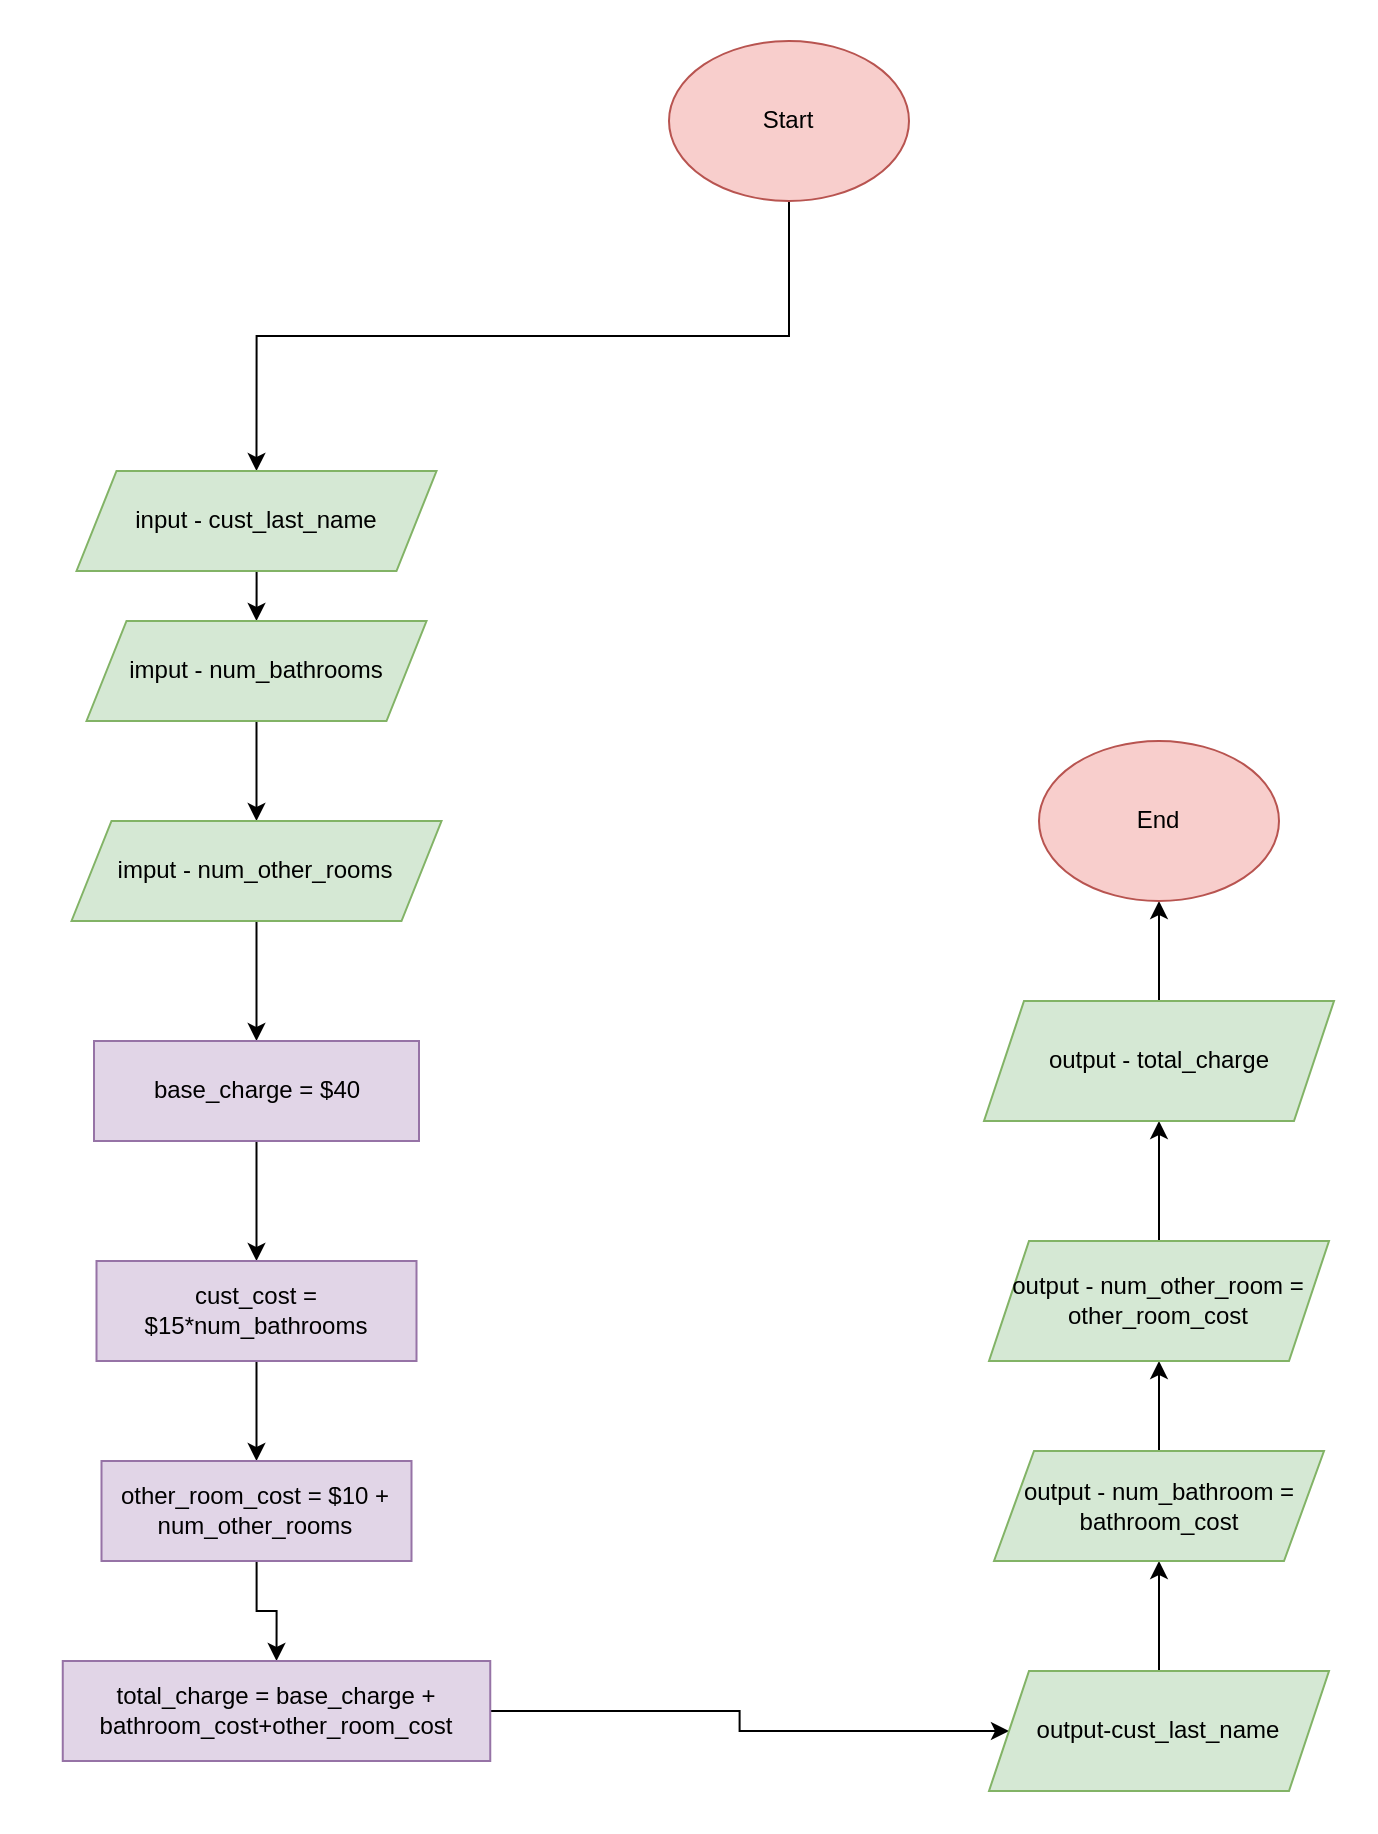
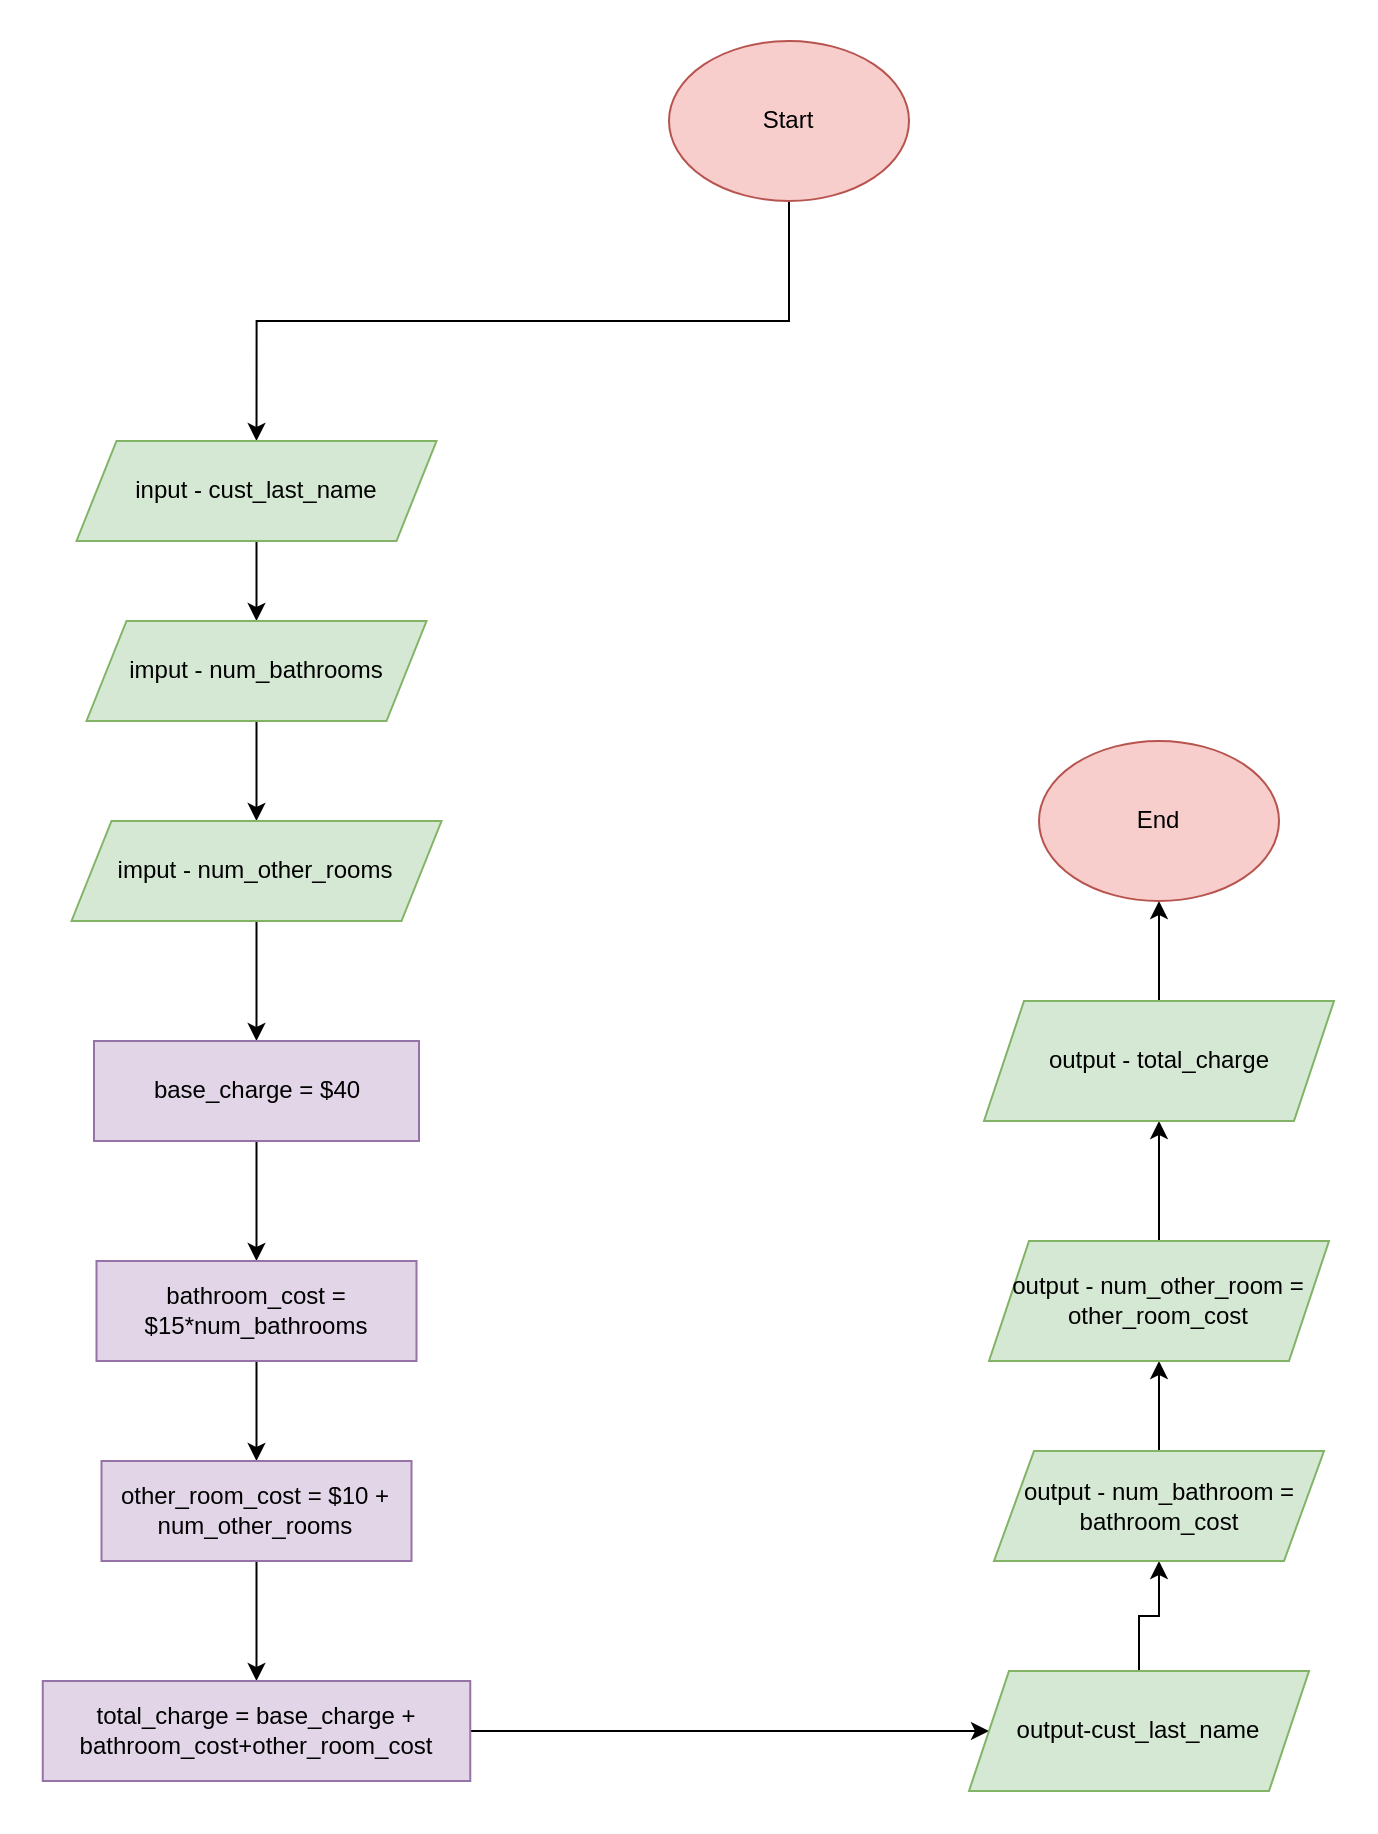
(257, 521) -> (257, 491)
(257, 1311) -> (257, 1311)
(277, 1711) -> (257, 1731)
(1159, 1731) -> (1139, 1731)
